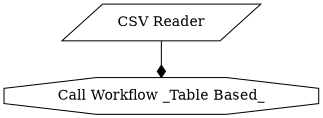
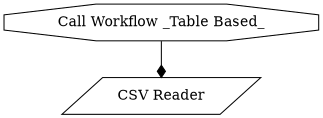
(161, 53) -> (161, 53)
